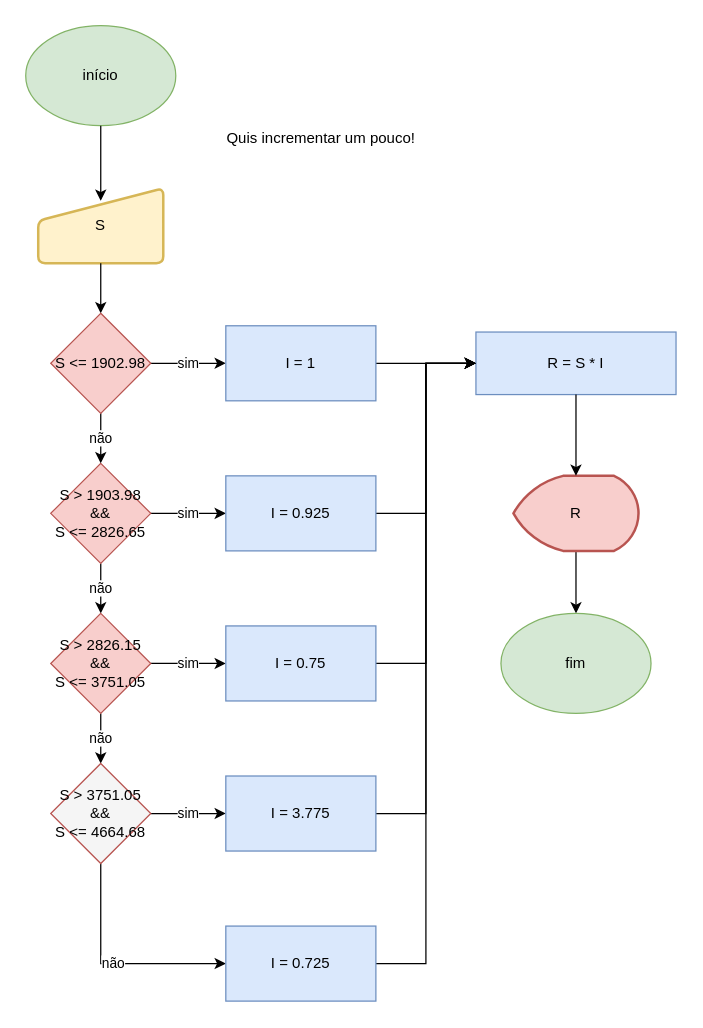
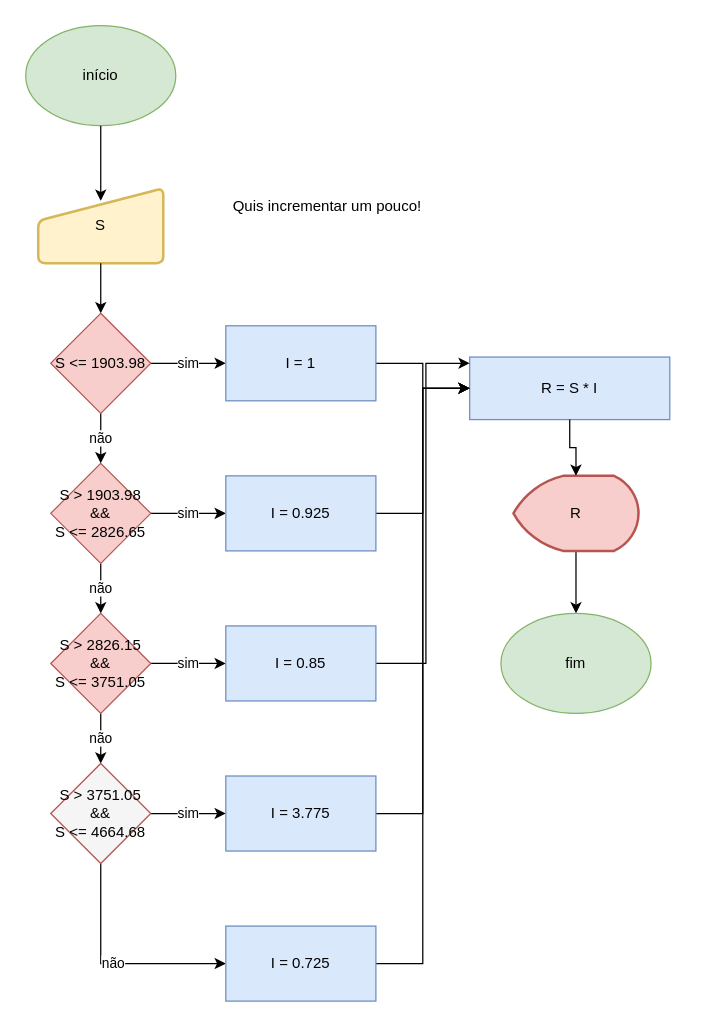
(338, 138) -> (344, 207)
(101, 363) -> (101, 363)
(576, 363) -> (569, 388)
(301, 663) -> (301, 663)
